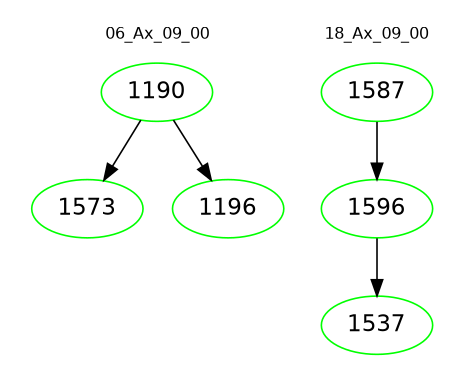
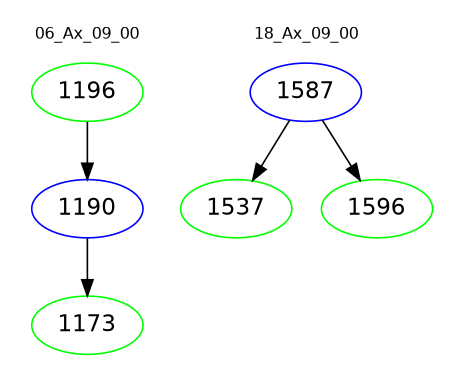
(157, 92) -> (87, 209)
(377, 92) -> (306, 92)
(188, 143) -> (87, 143)
(87, 209) -> (87, 325)
(377, 259) -> (276, 143)
